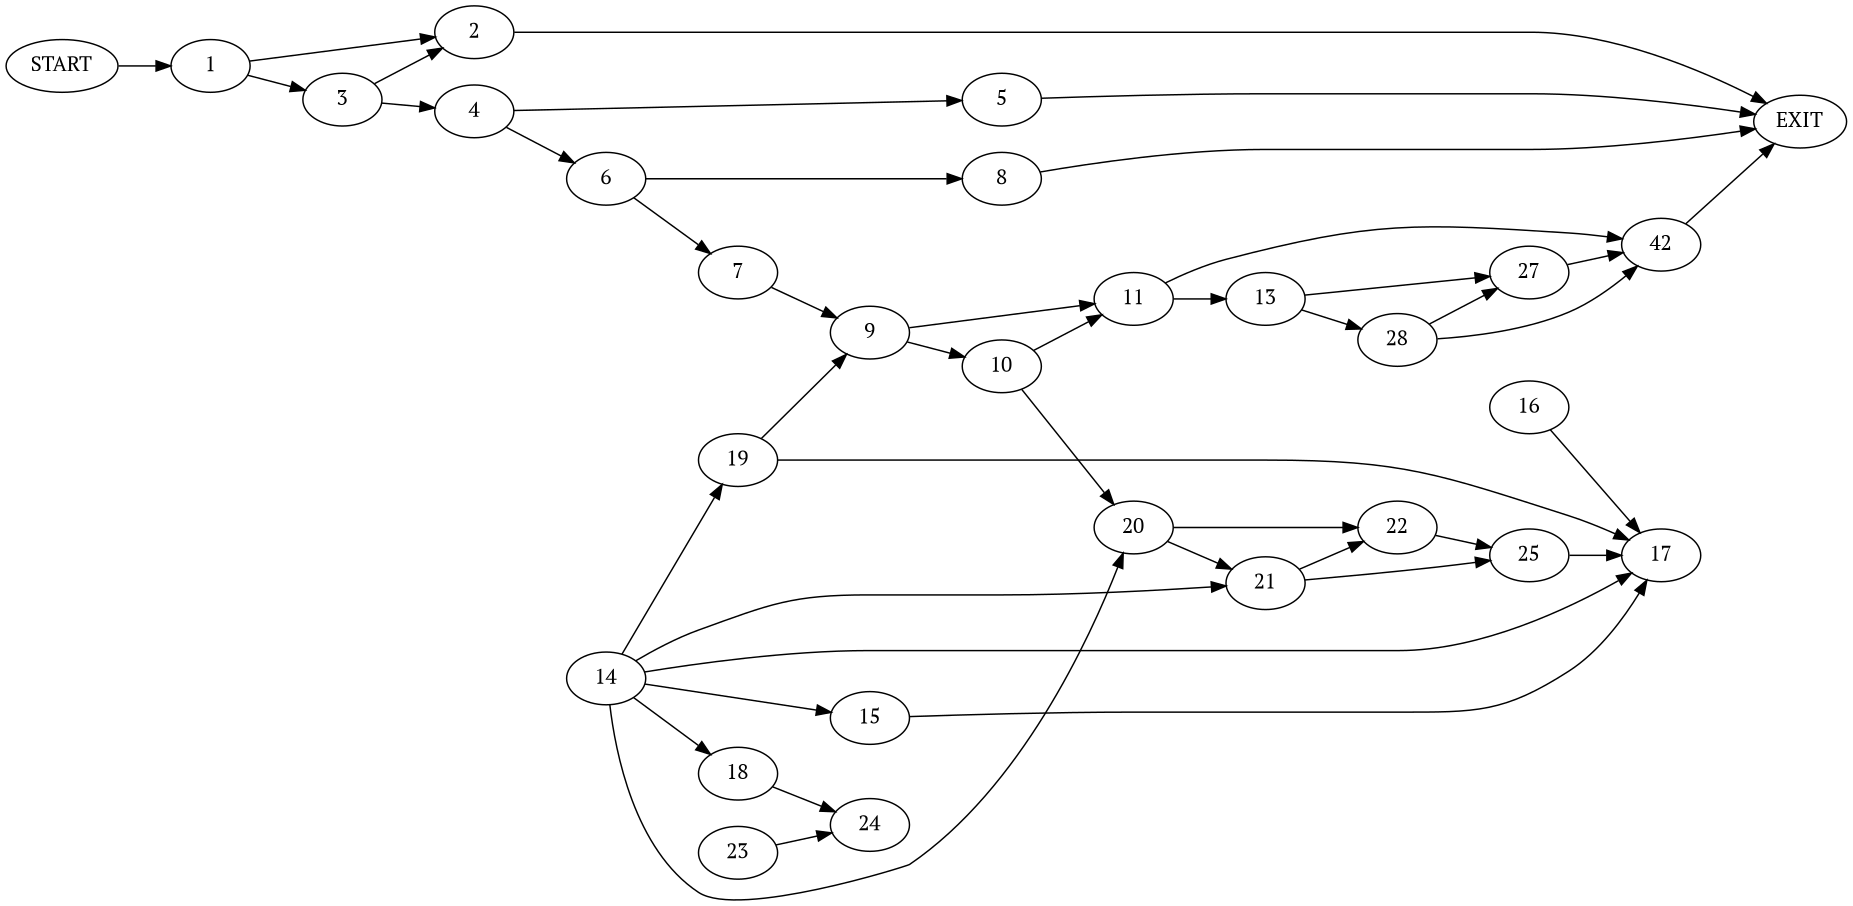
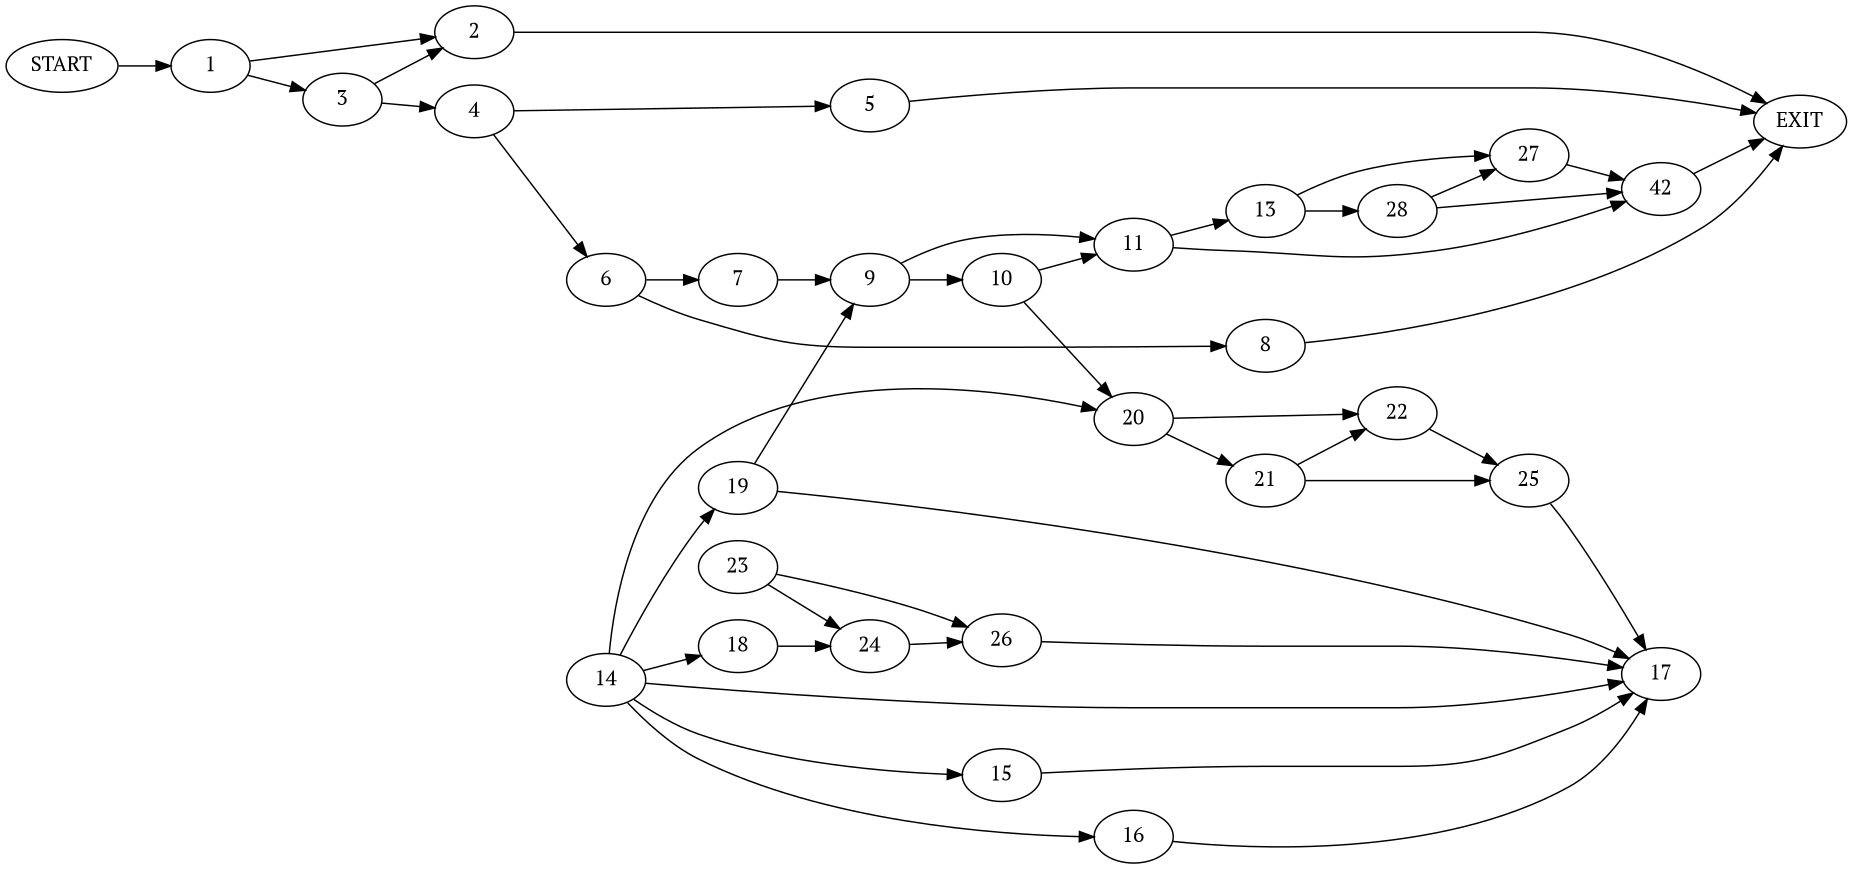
(918, 595) -> (840, 808)
none -> (1002, 640)
